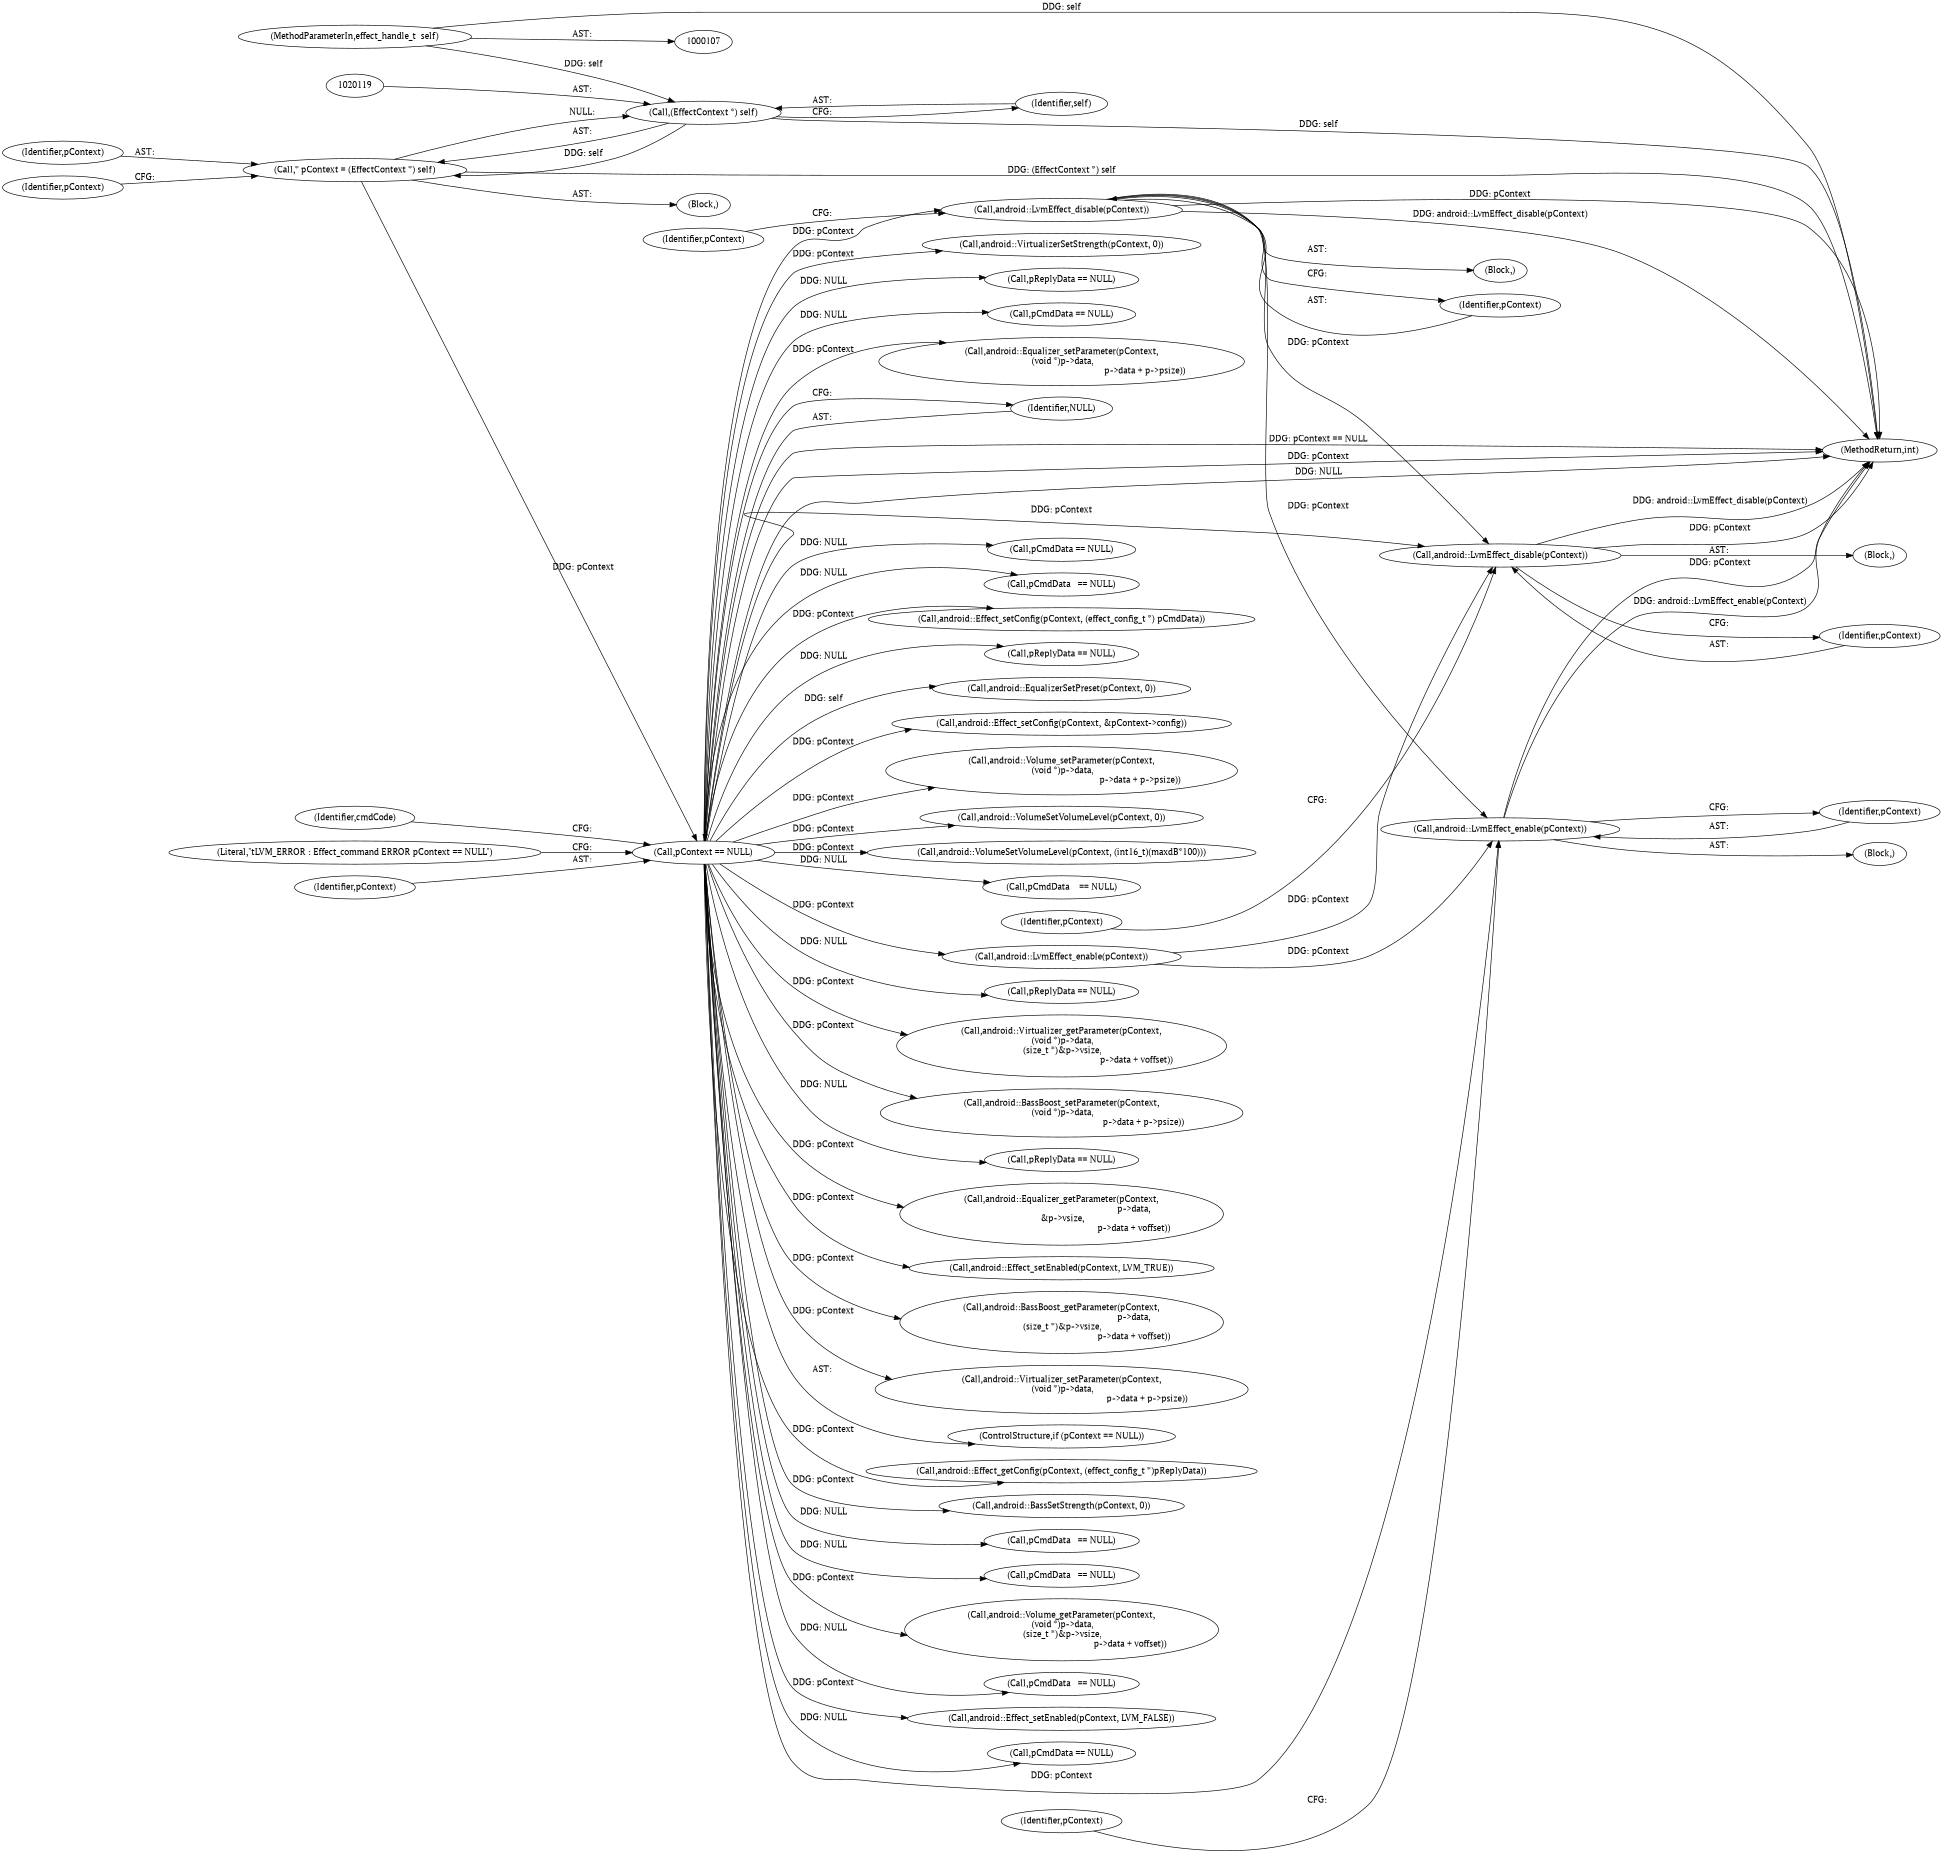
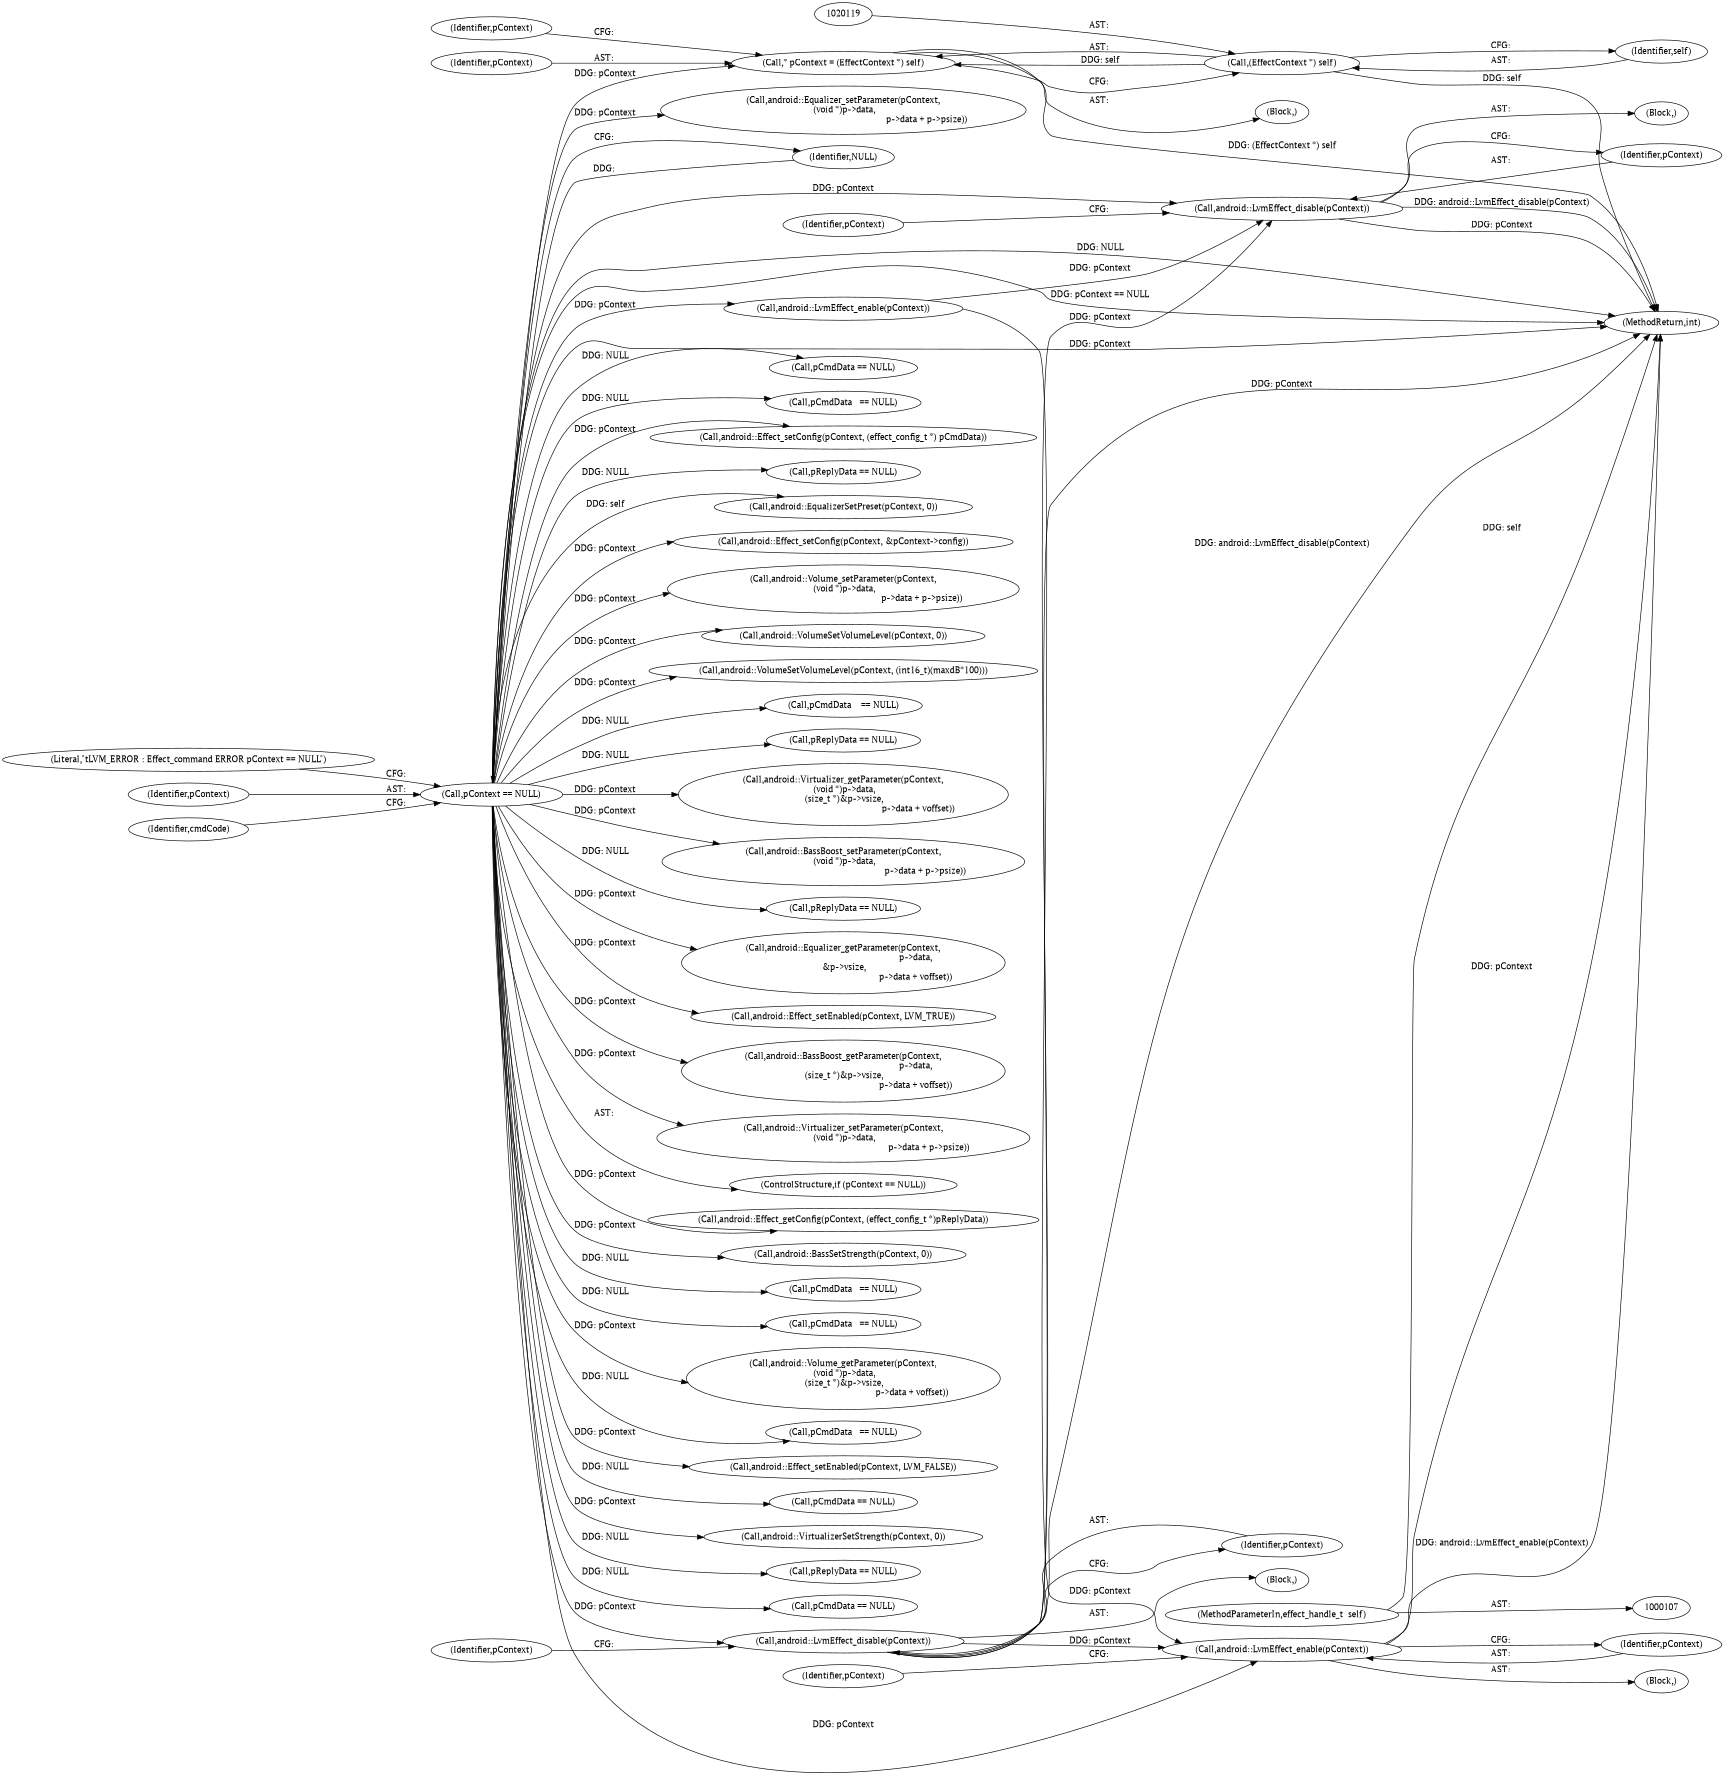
(549, 67) -> none
(583, 112) -> (1100, 82)
(823, 417) -> (605, 169)
(528, 509) -> (557, 152)
